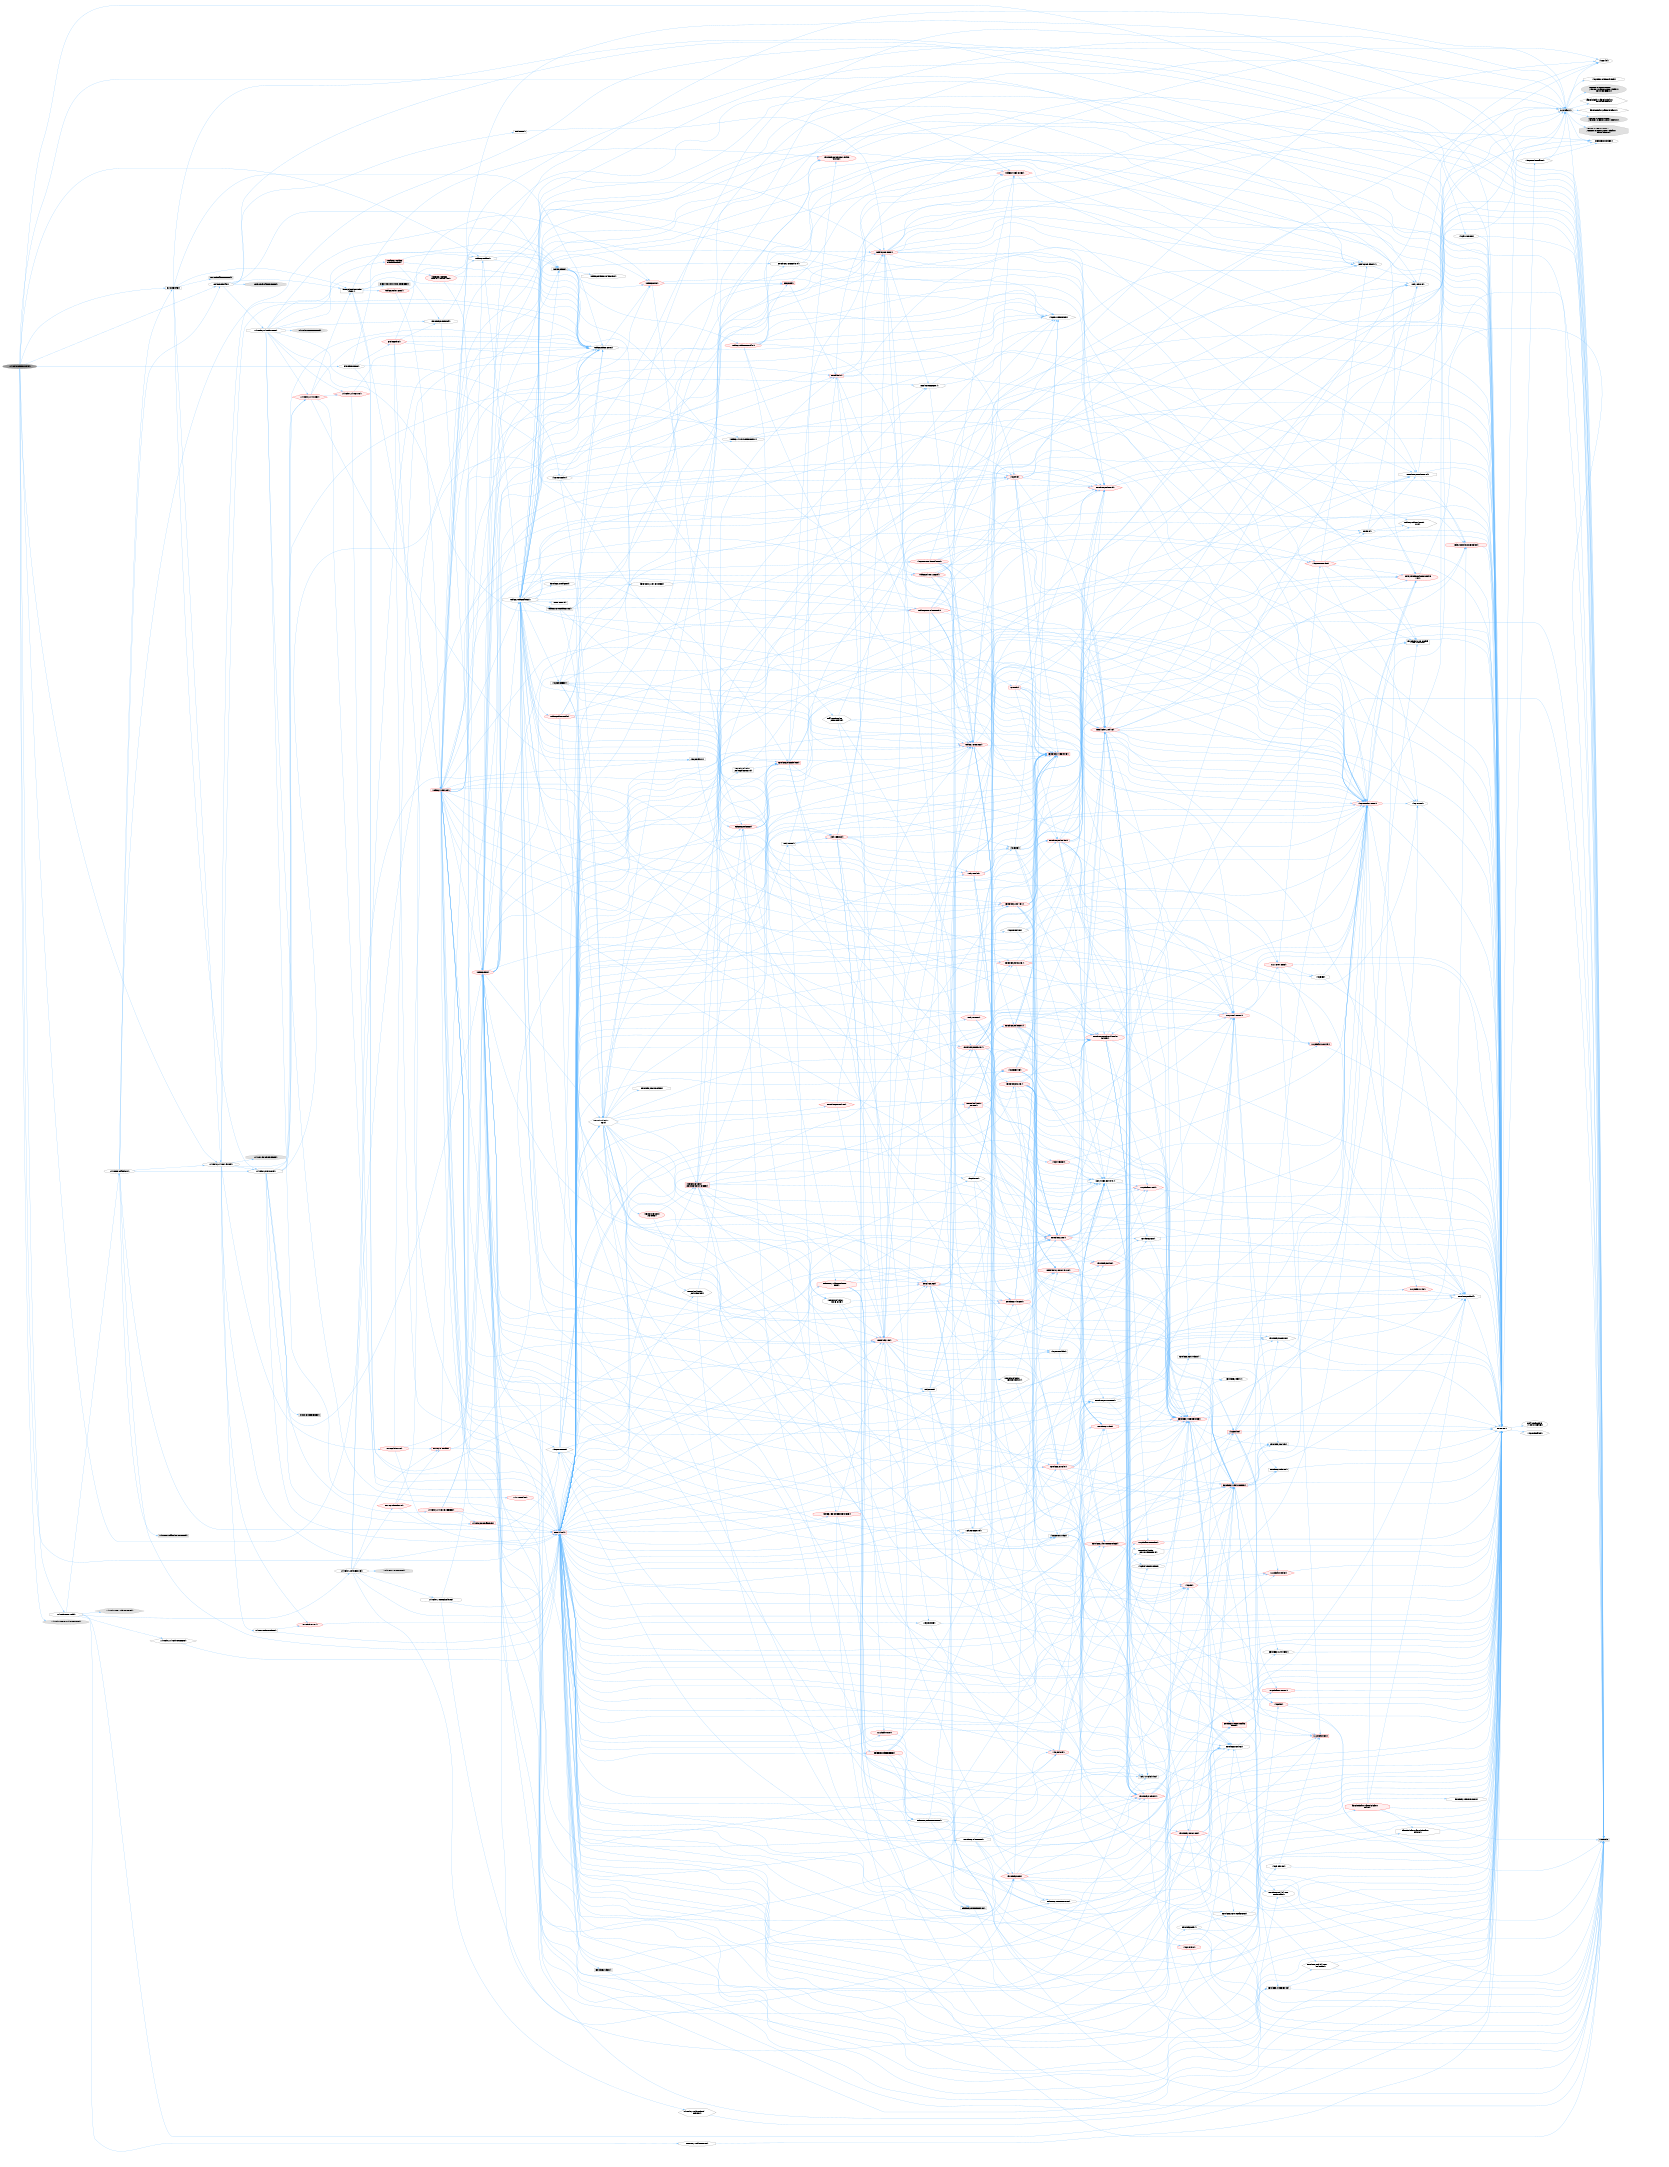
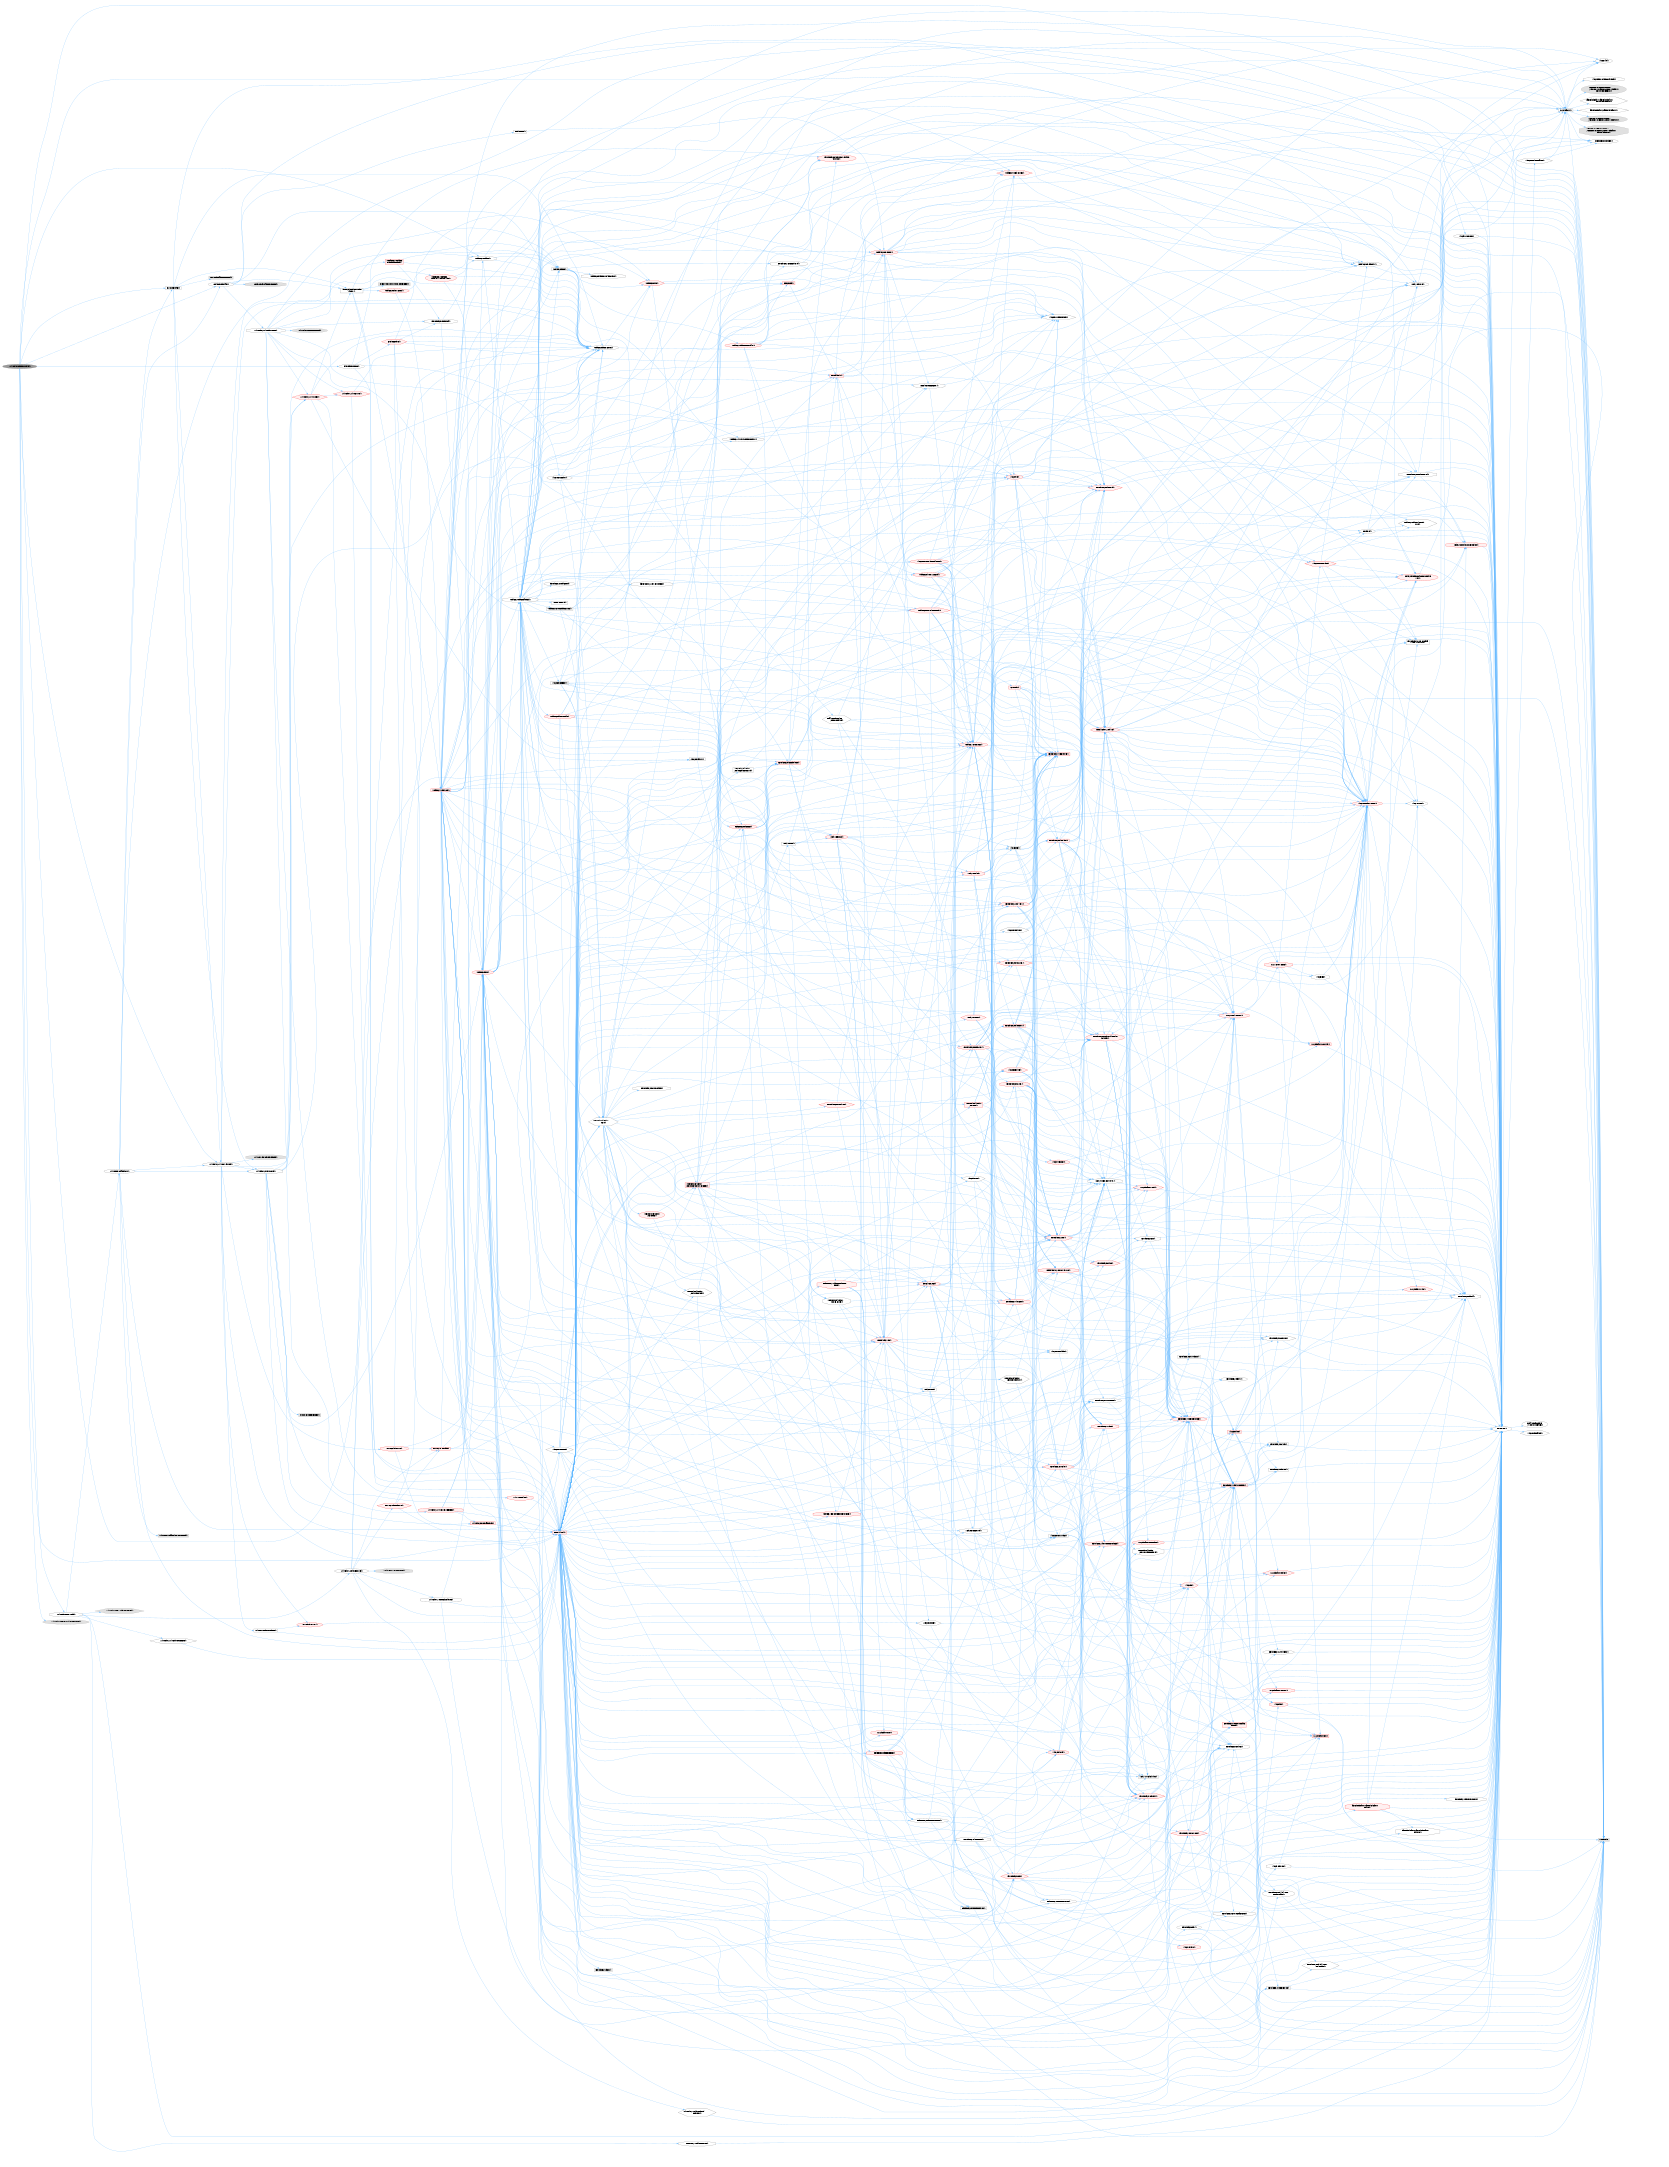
(1148, 1566) -> none
